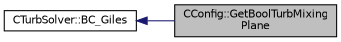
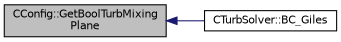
(161, 21) -> (191, 21)
